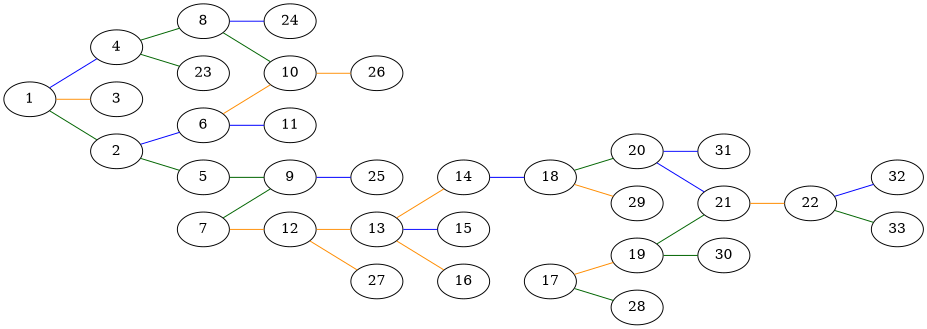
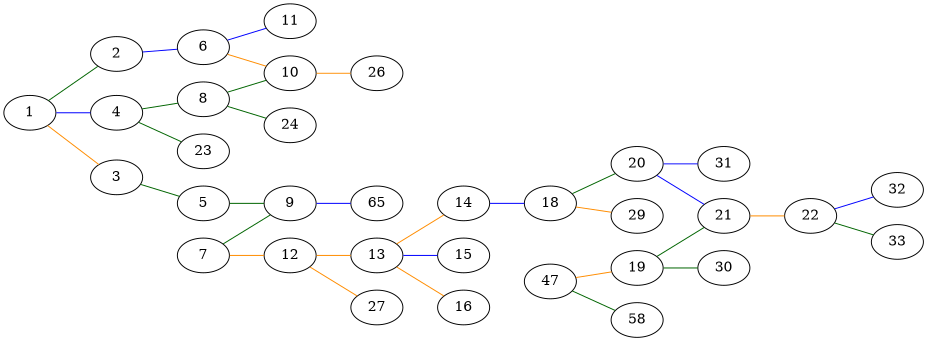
(247, 21) -> (247, 112)
(160, 164) -> (160, 190)
(377, 177) -> (377, 203)
(550, 281) -> (550, 281)
(637, 307) -> (637, 320)
